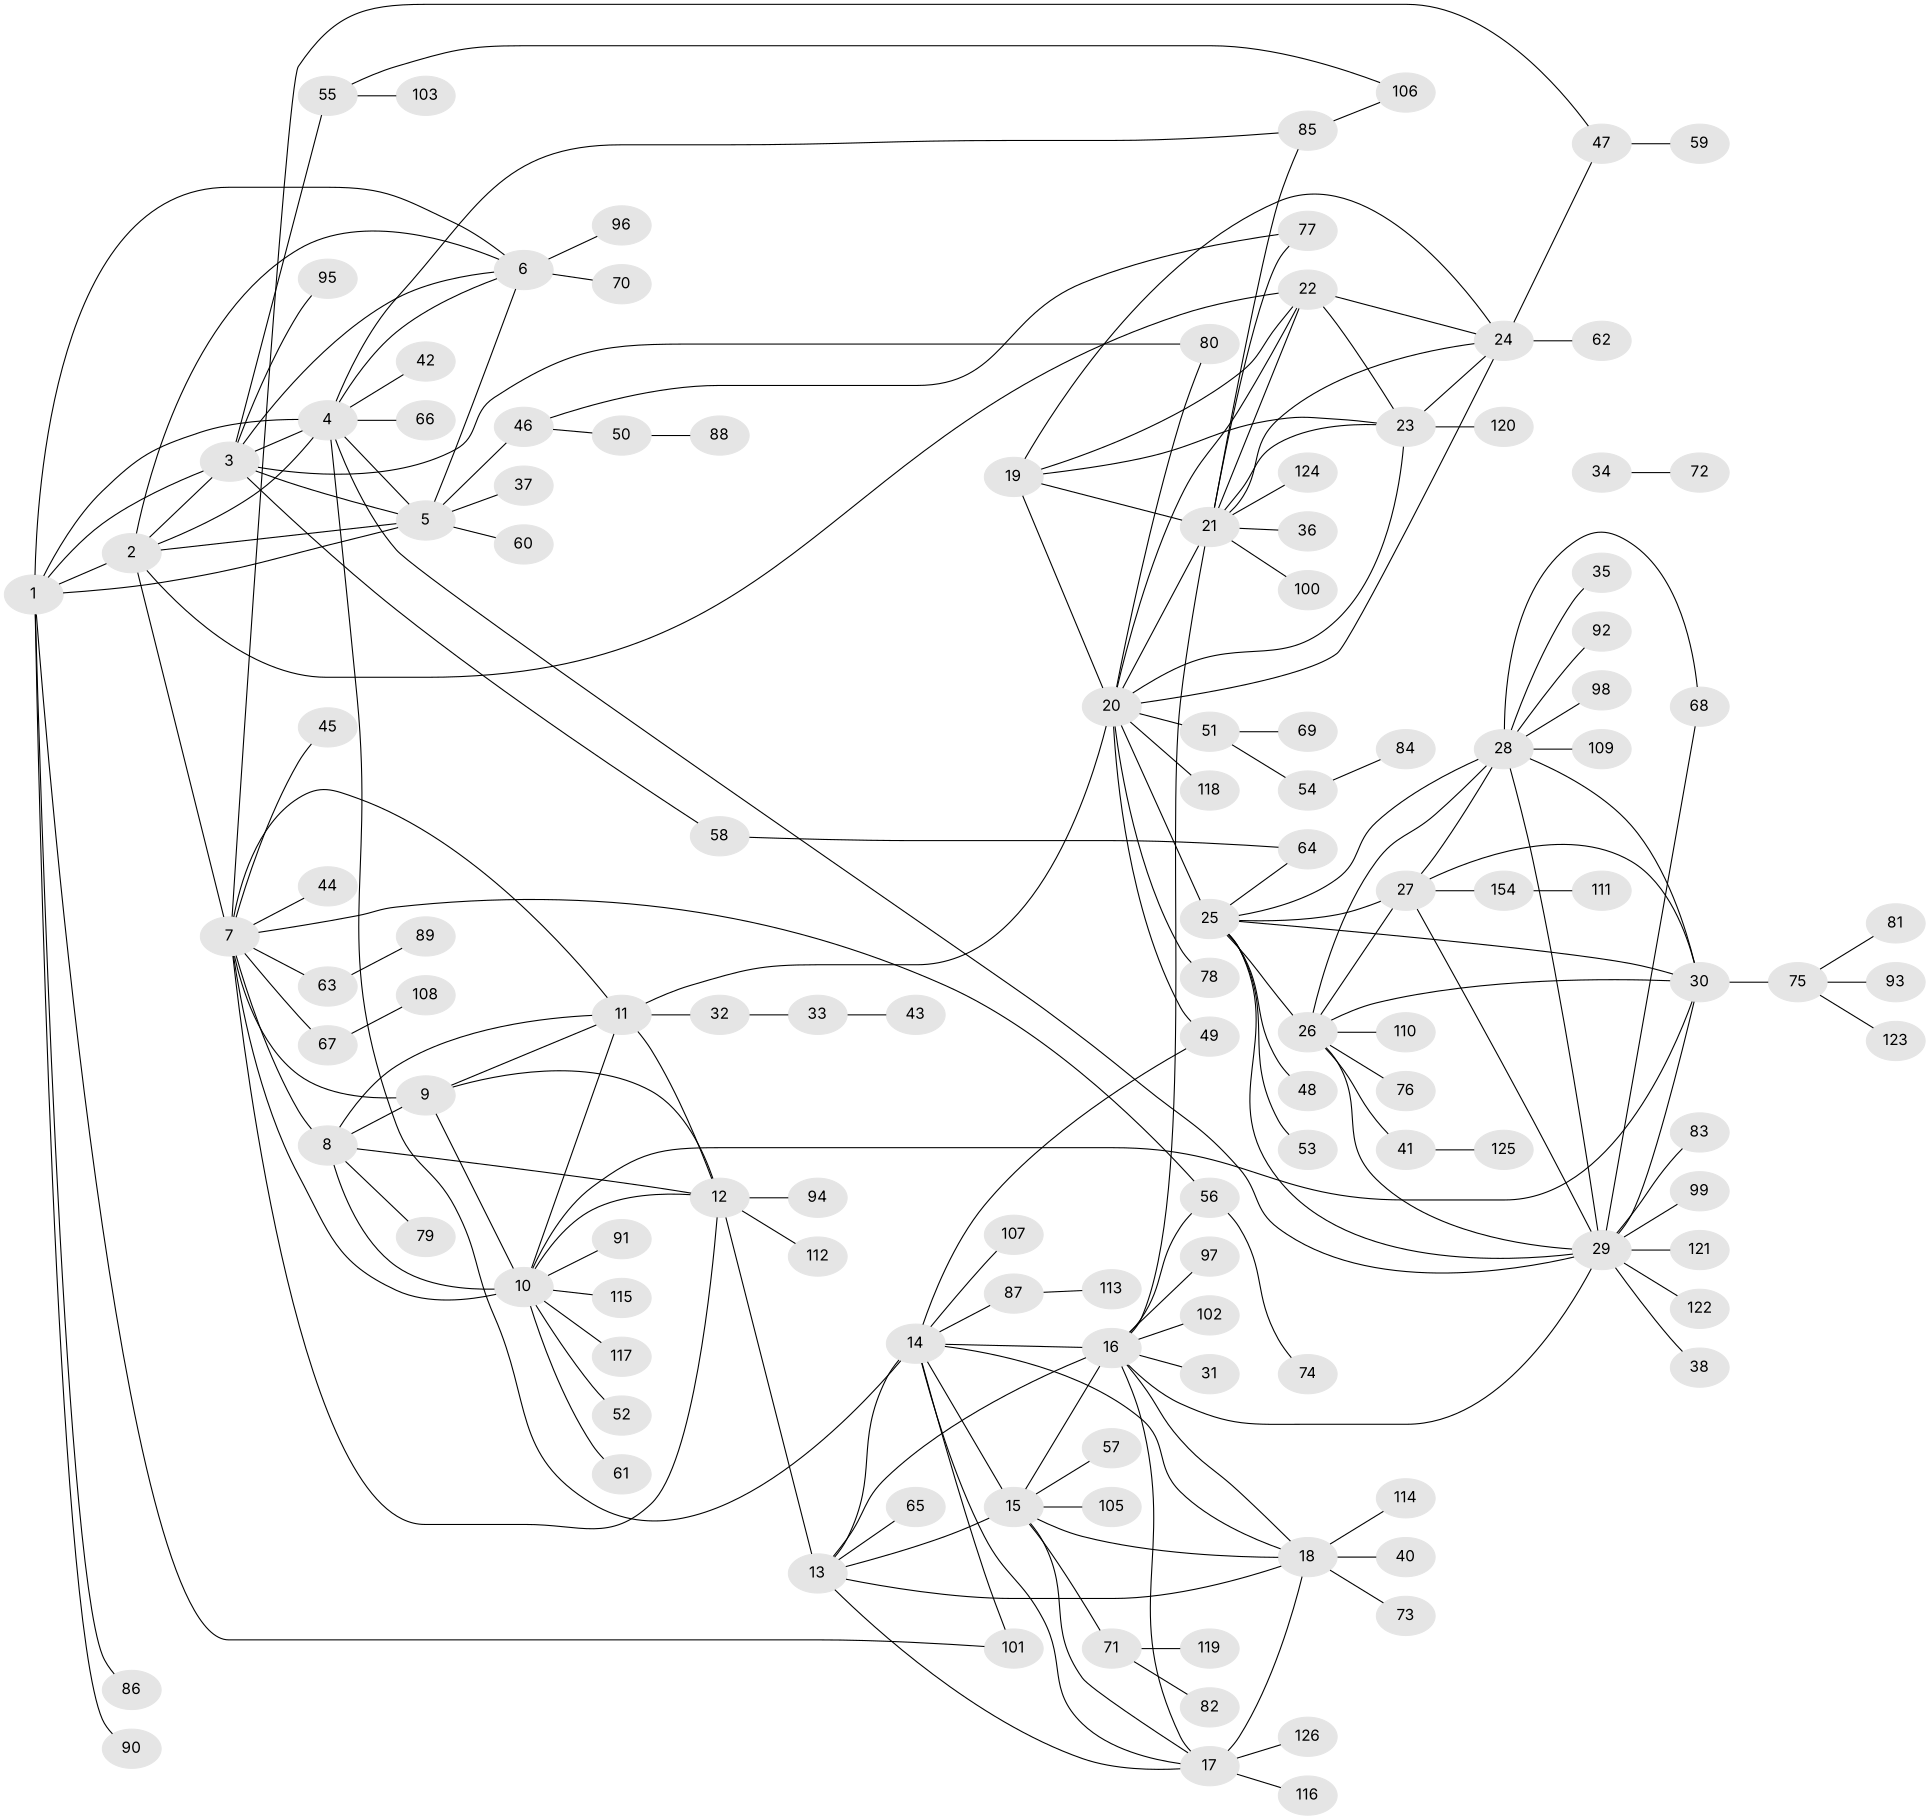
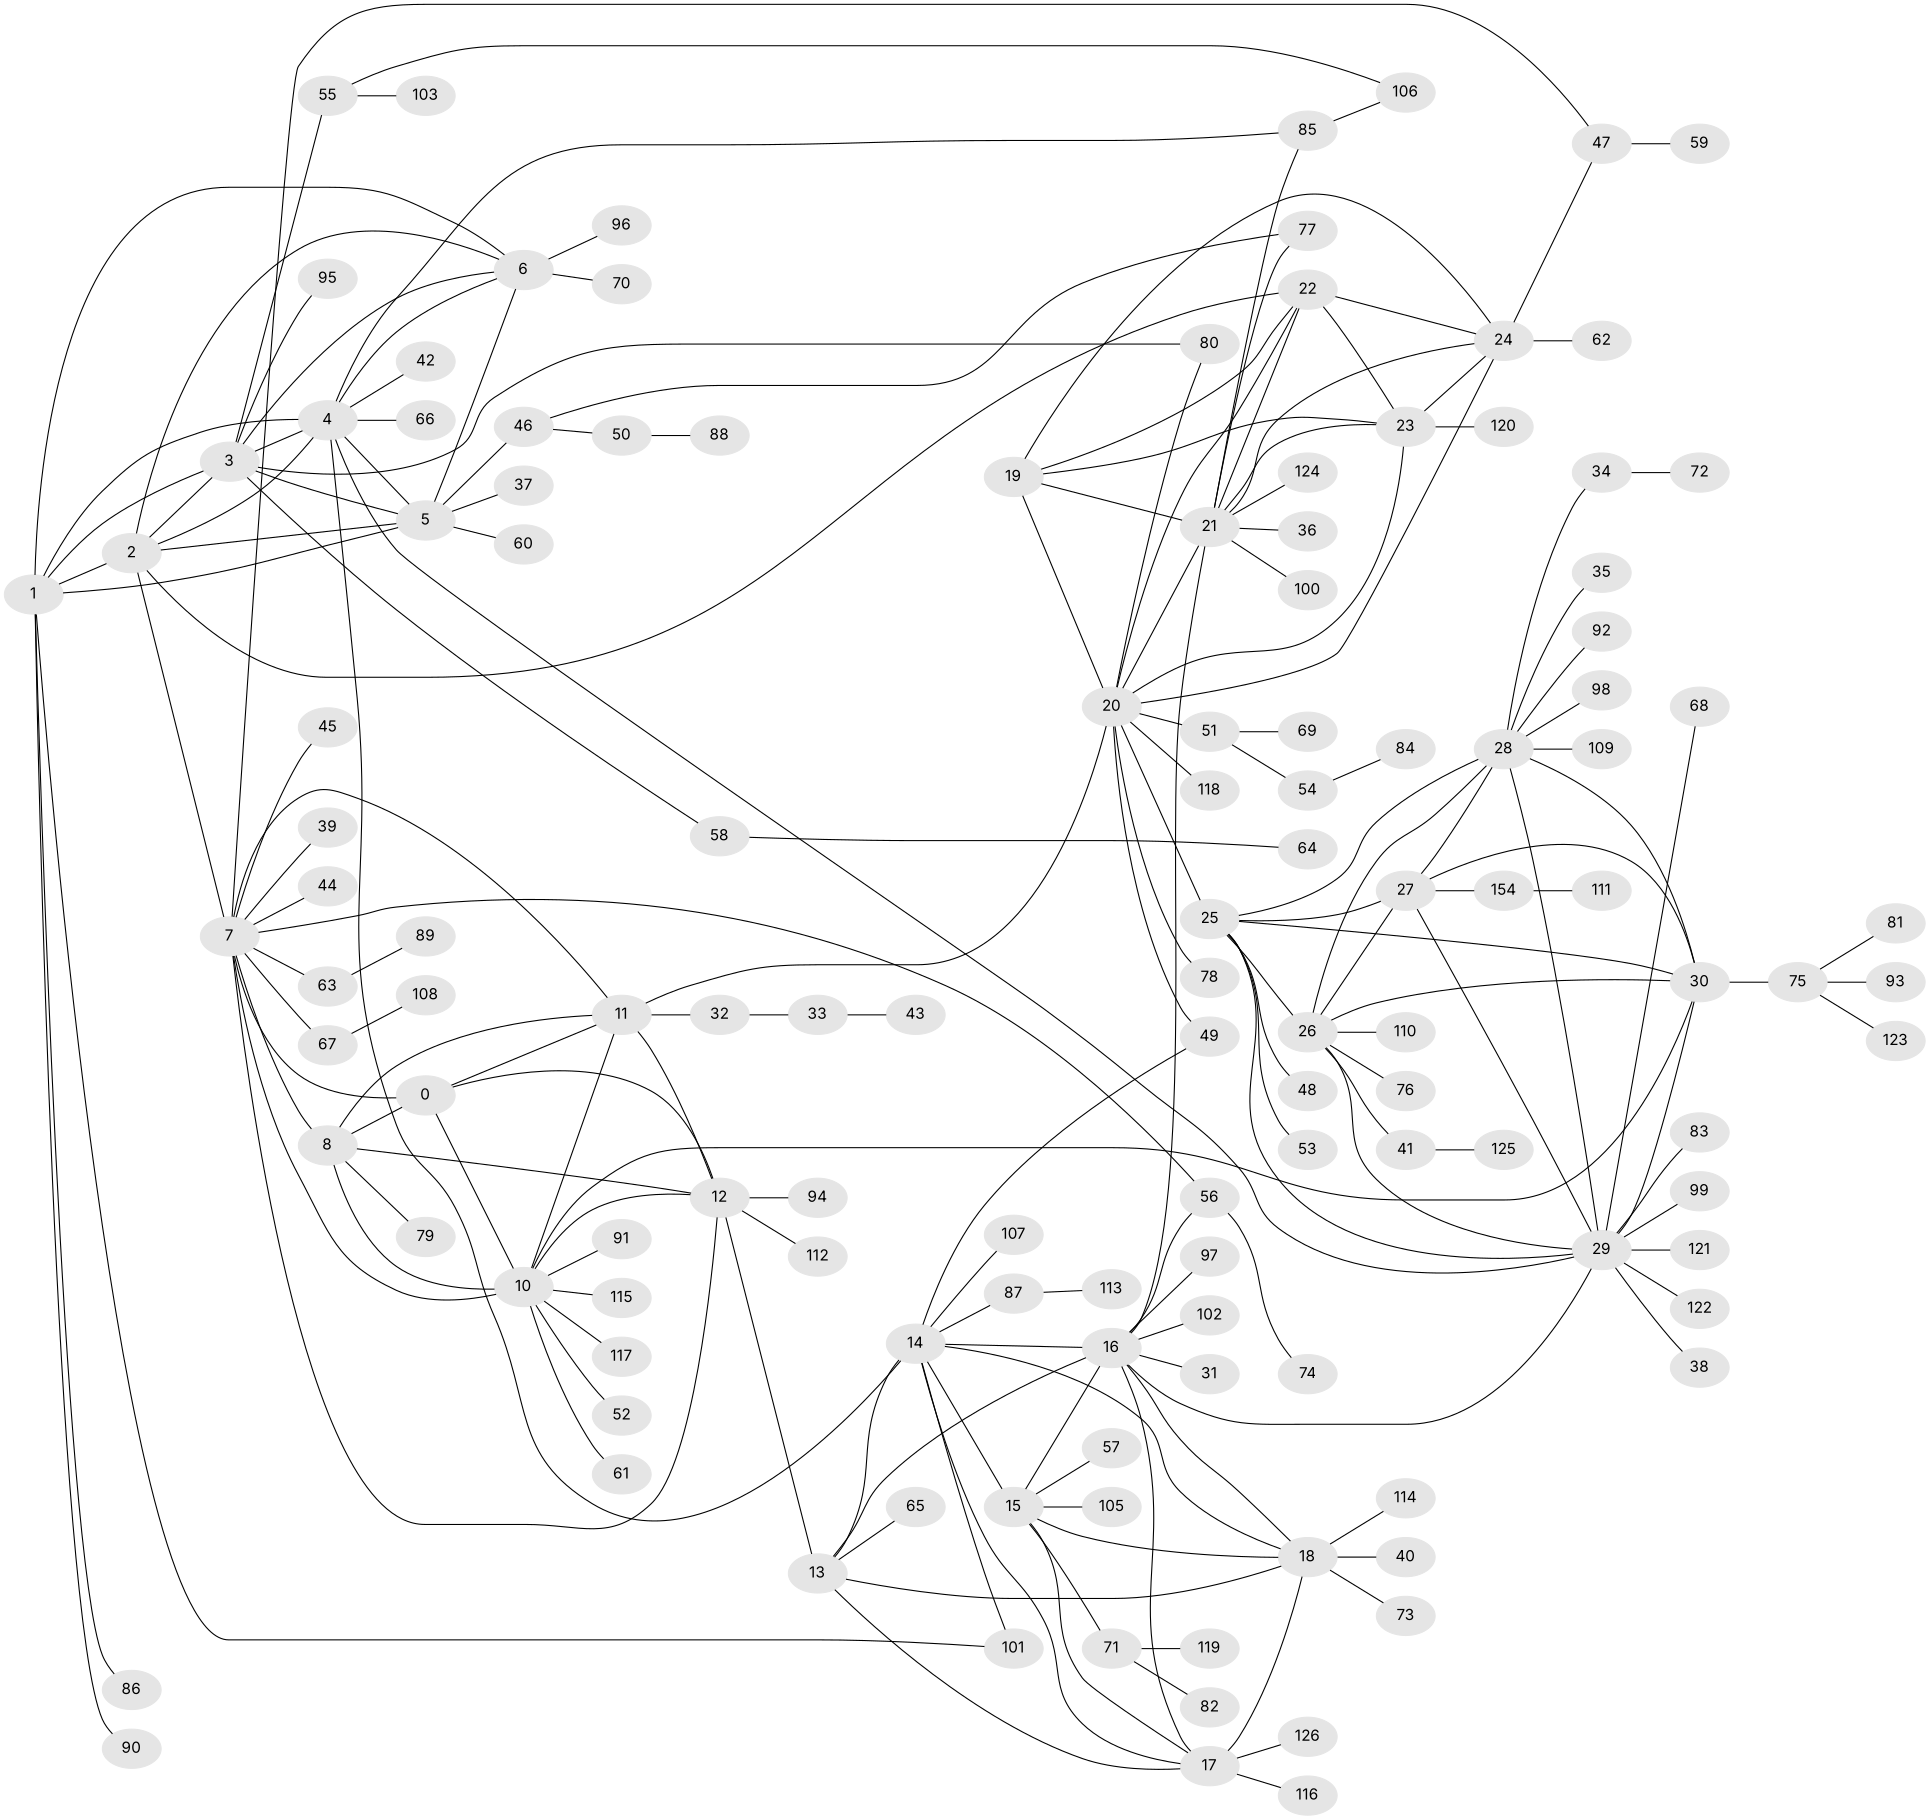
(1582, 538) -> (1535, 605)
none -> (328, 828)
(1259, 884) -> none
(426, 1095) -> (426, 1095)
(919, 1545) -> none
